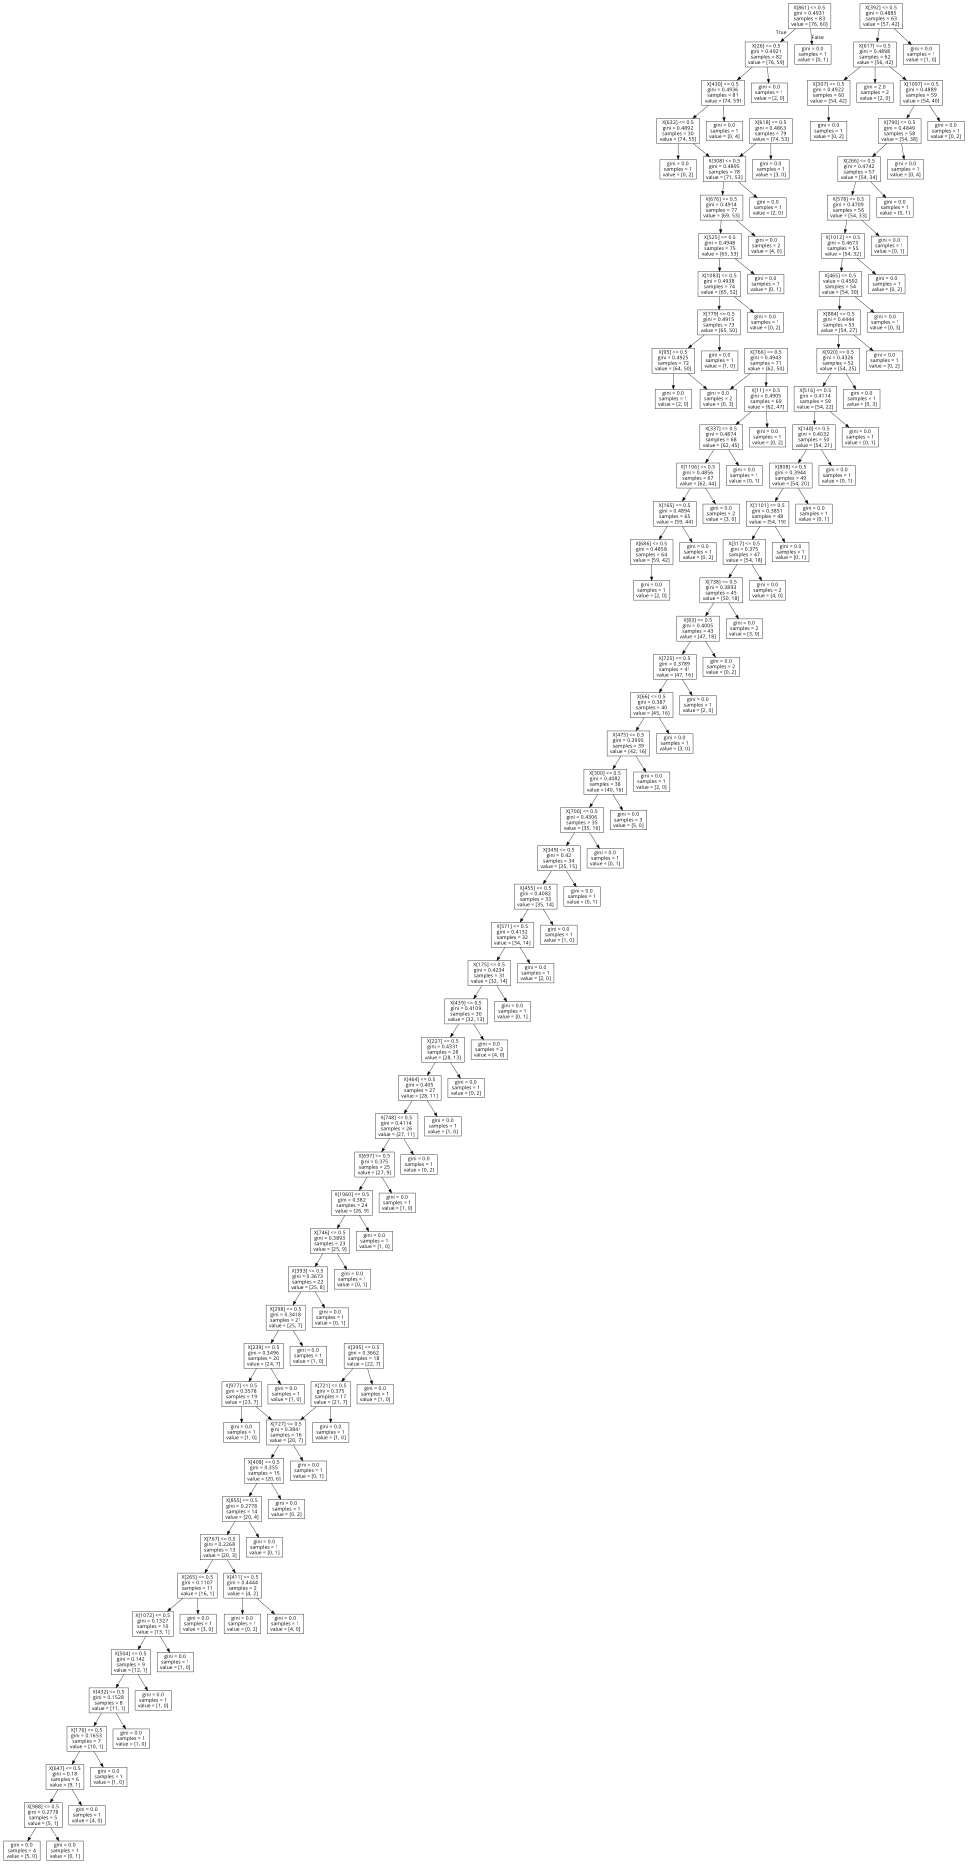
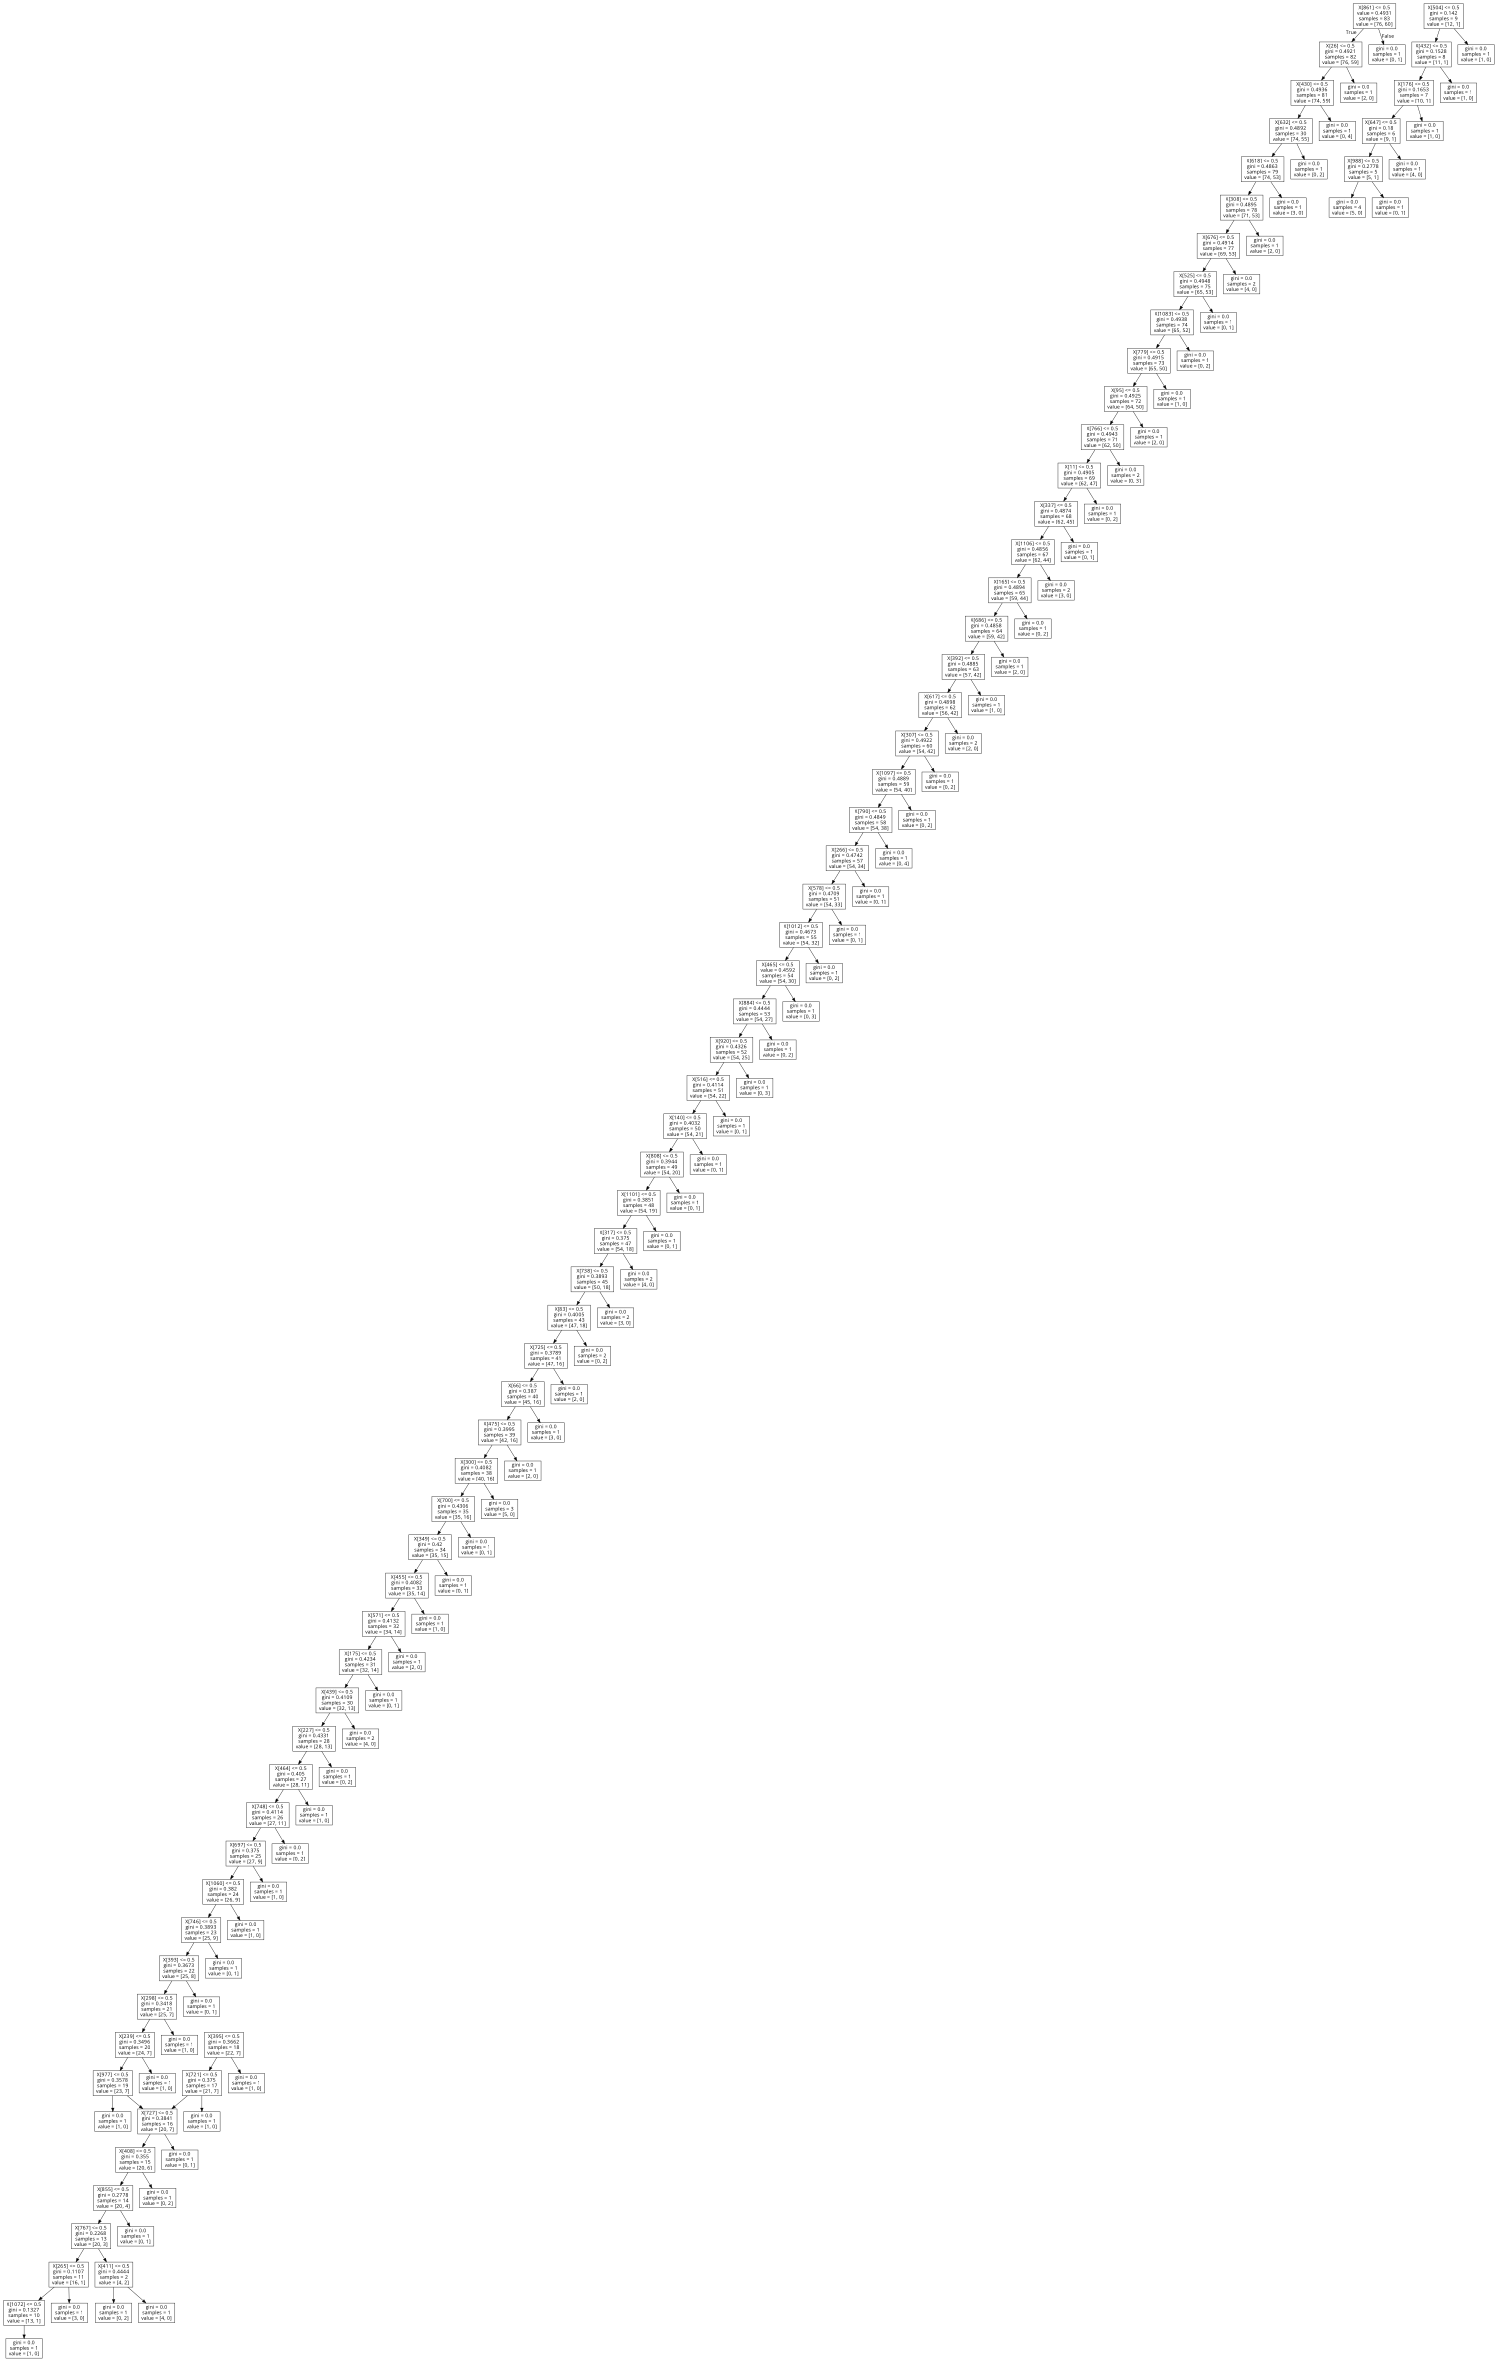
(810, 16) -> (1375, 16)
(897, 72) -> (906, 761)
(875, 93) -> (963, 743)
(700, 149) -> (1278, 149)
(849, 208) -> (824, 897)
(696, 380) -> (1115, 416)
(815, 399) -> (708, 1088)
none -> (976, 646)
(143, 1641) -> none
